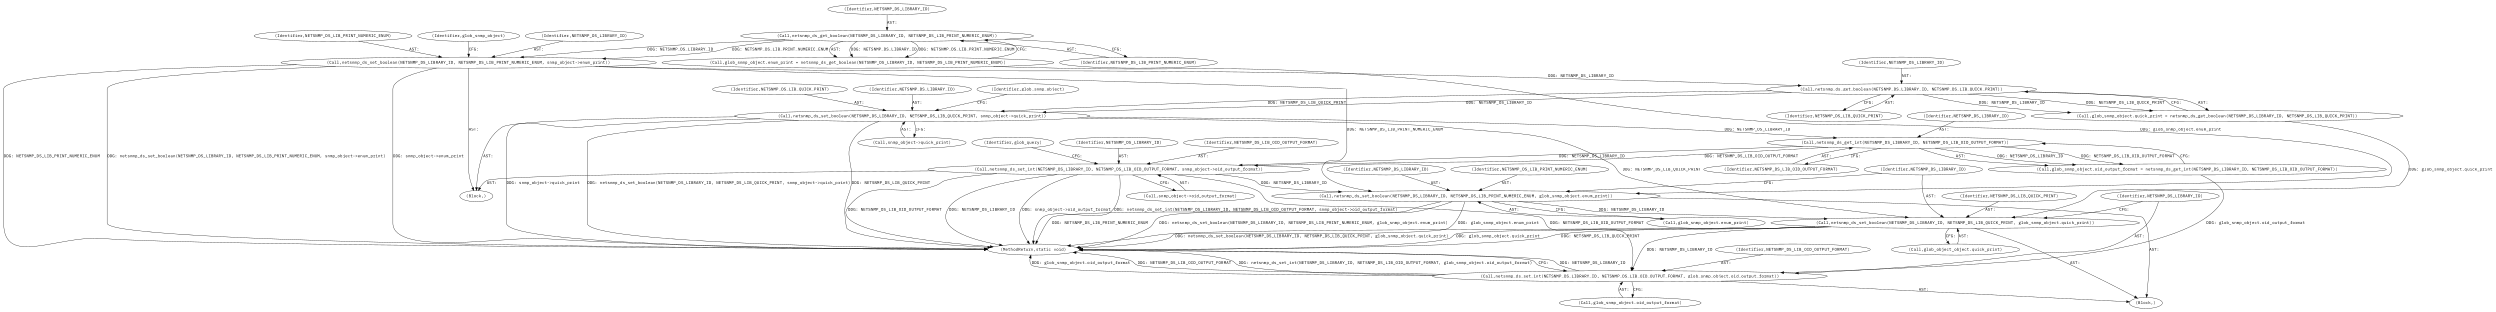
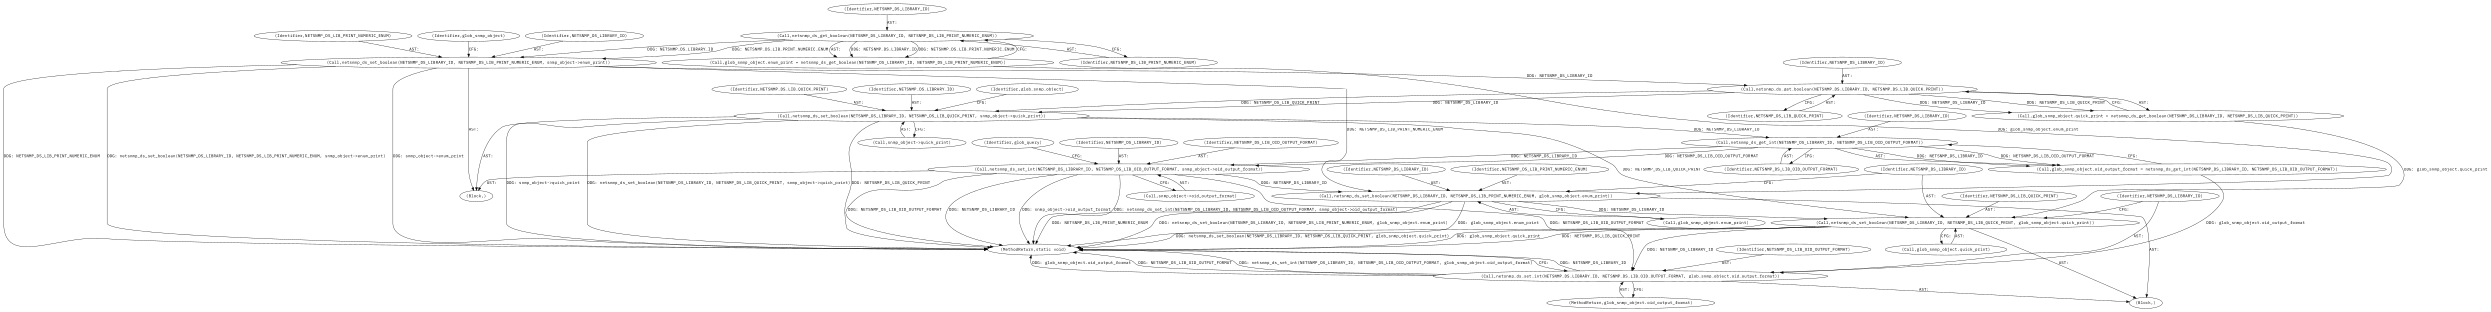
(1956, 250) -> (1946, 250)
(1630, 303) -> (1631, 303)
